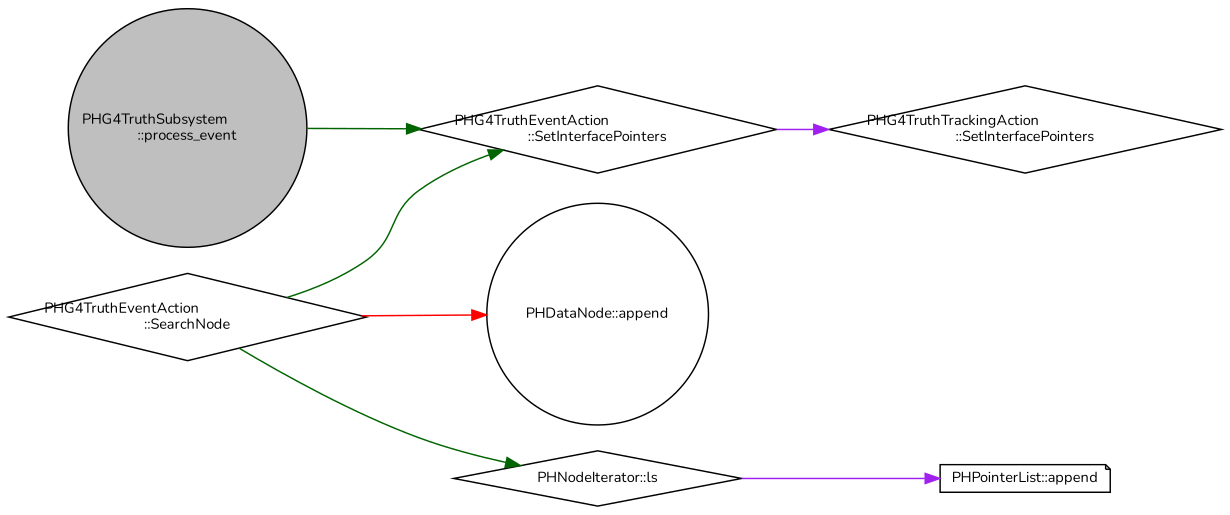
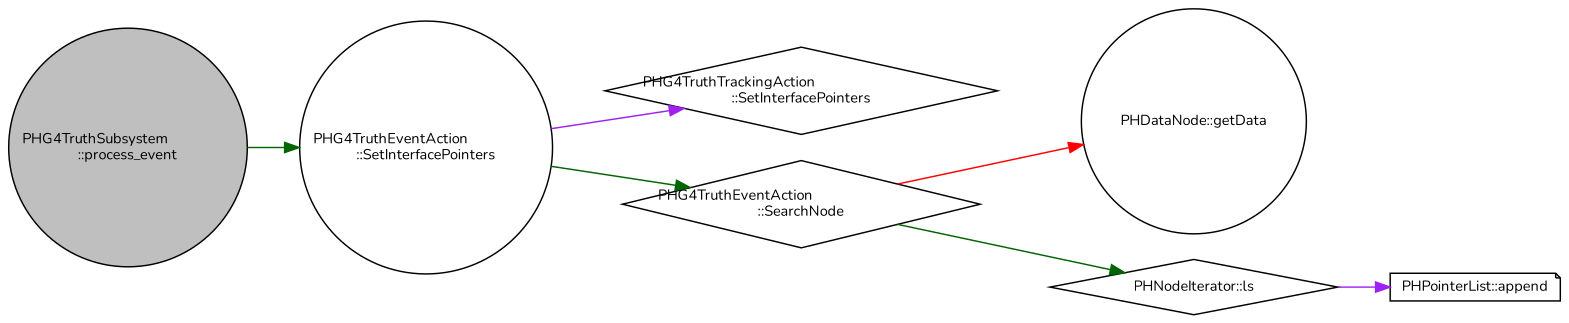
(598, 129) -> (426, 147)
(391, 230) -> (614, 176)
(598, 314) -> (1194, 121)
